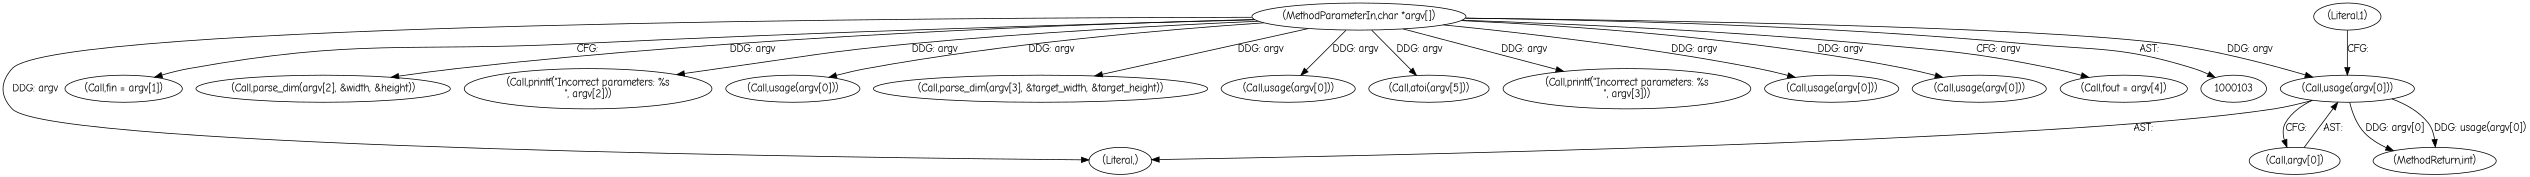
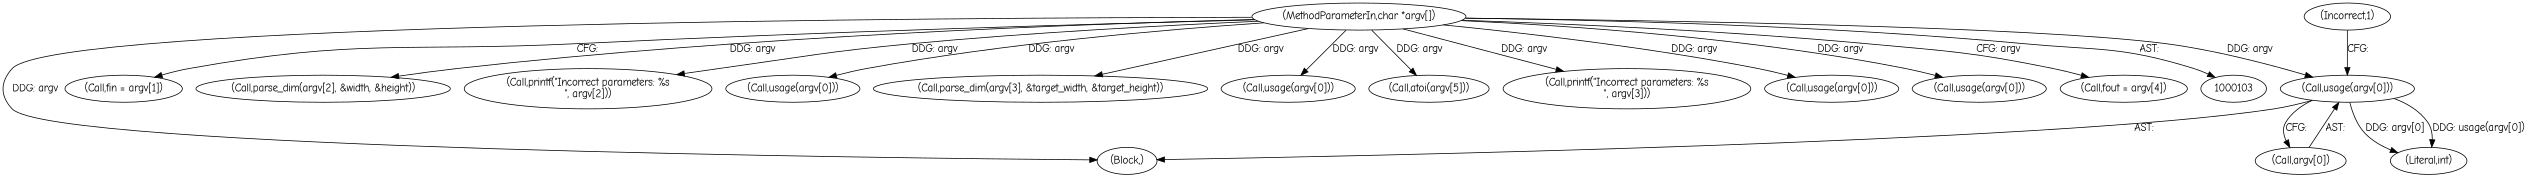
(2347, 17) -> (2347, 17)
(1120, 161) -> (1127, 161)
(2435, 161) -> (2429, 161)
